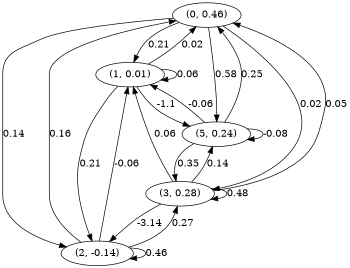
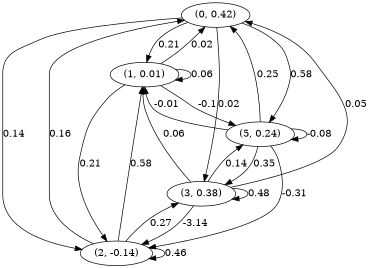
(207, 15) -> (216, 15)
(166, 104) -> (207, 104)
(201, 104) -> (167, 104)
(127, 164) -> (141, 164)
(180, 194) -> (201, 194)
none -> (249, 223)
